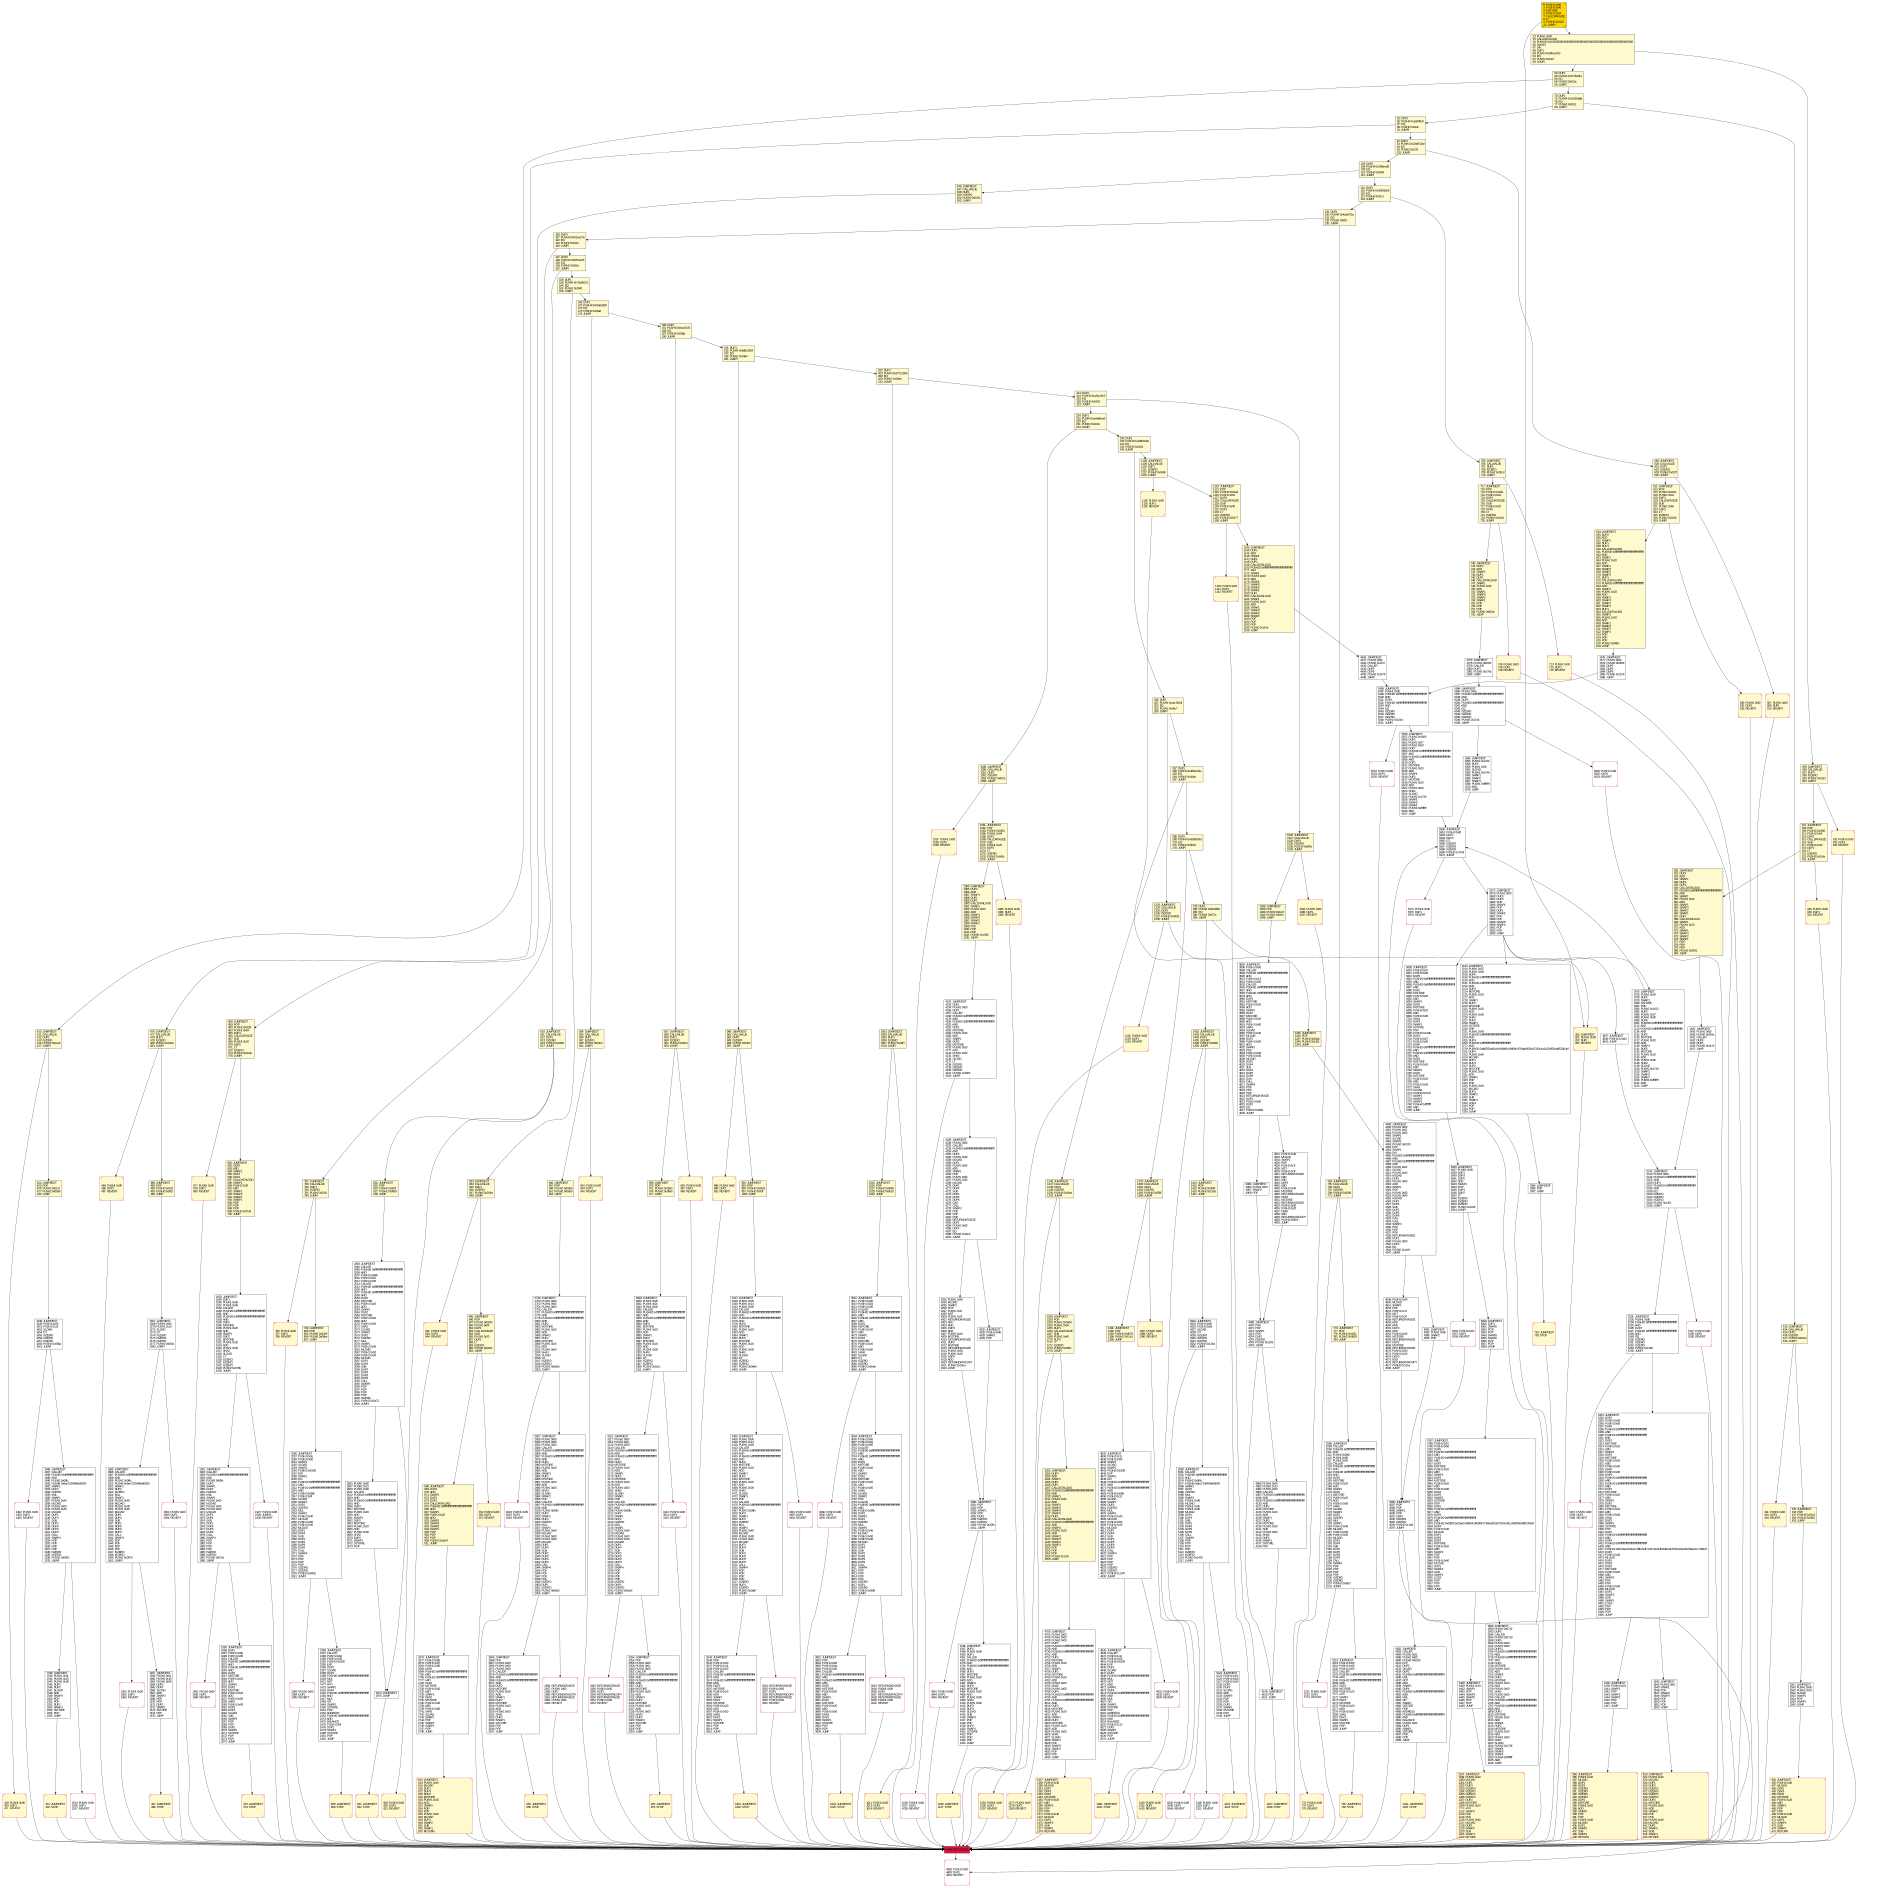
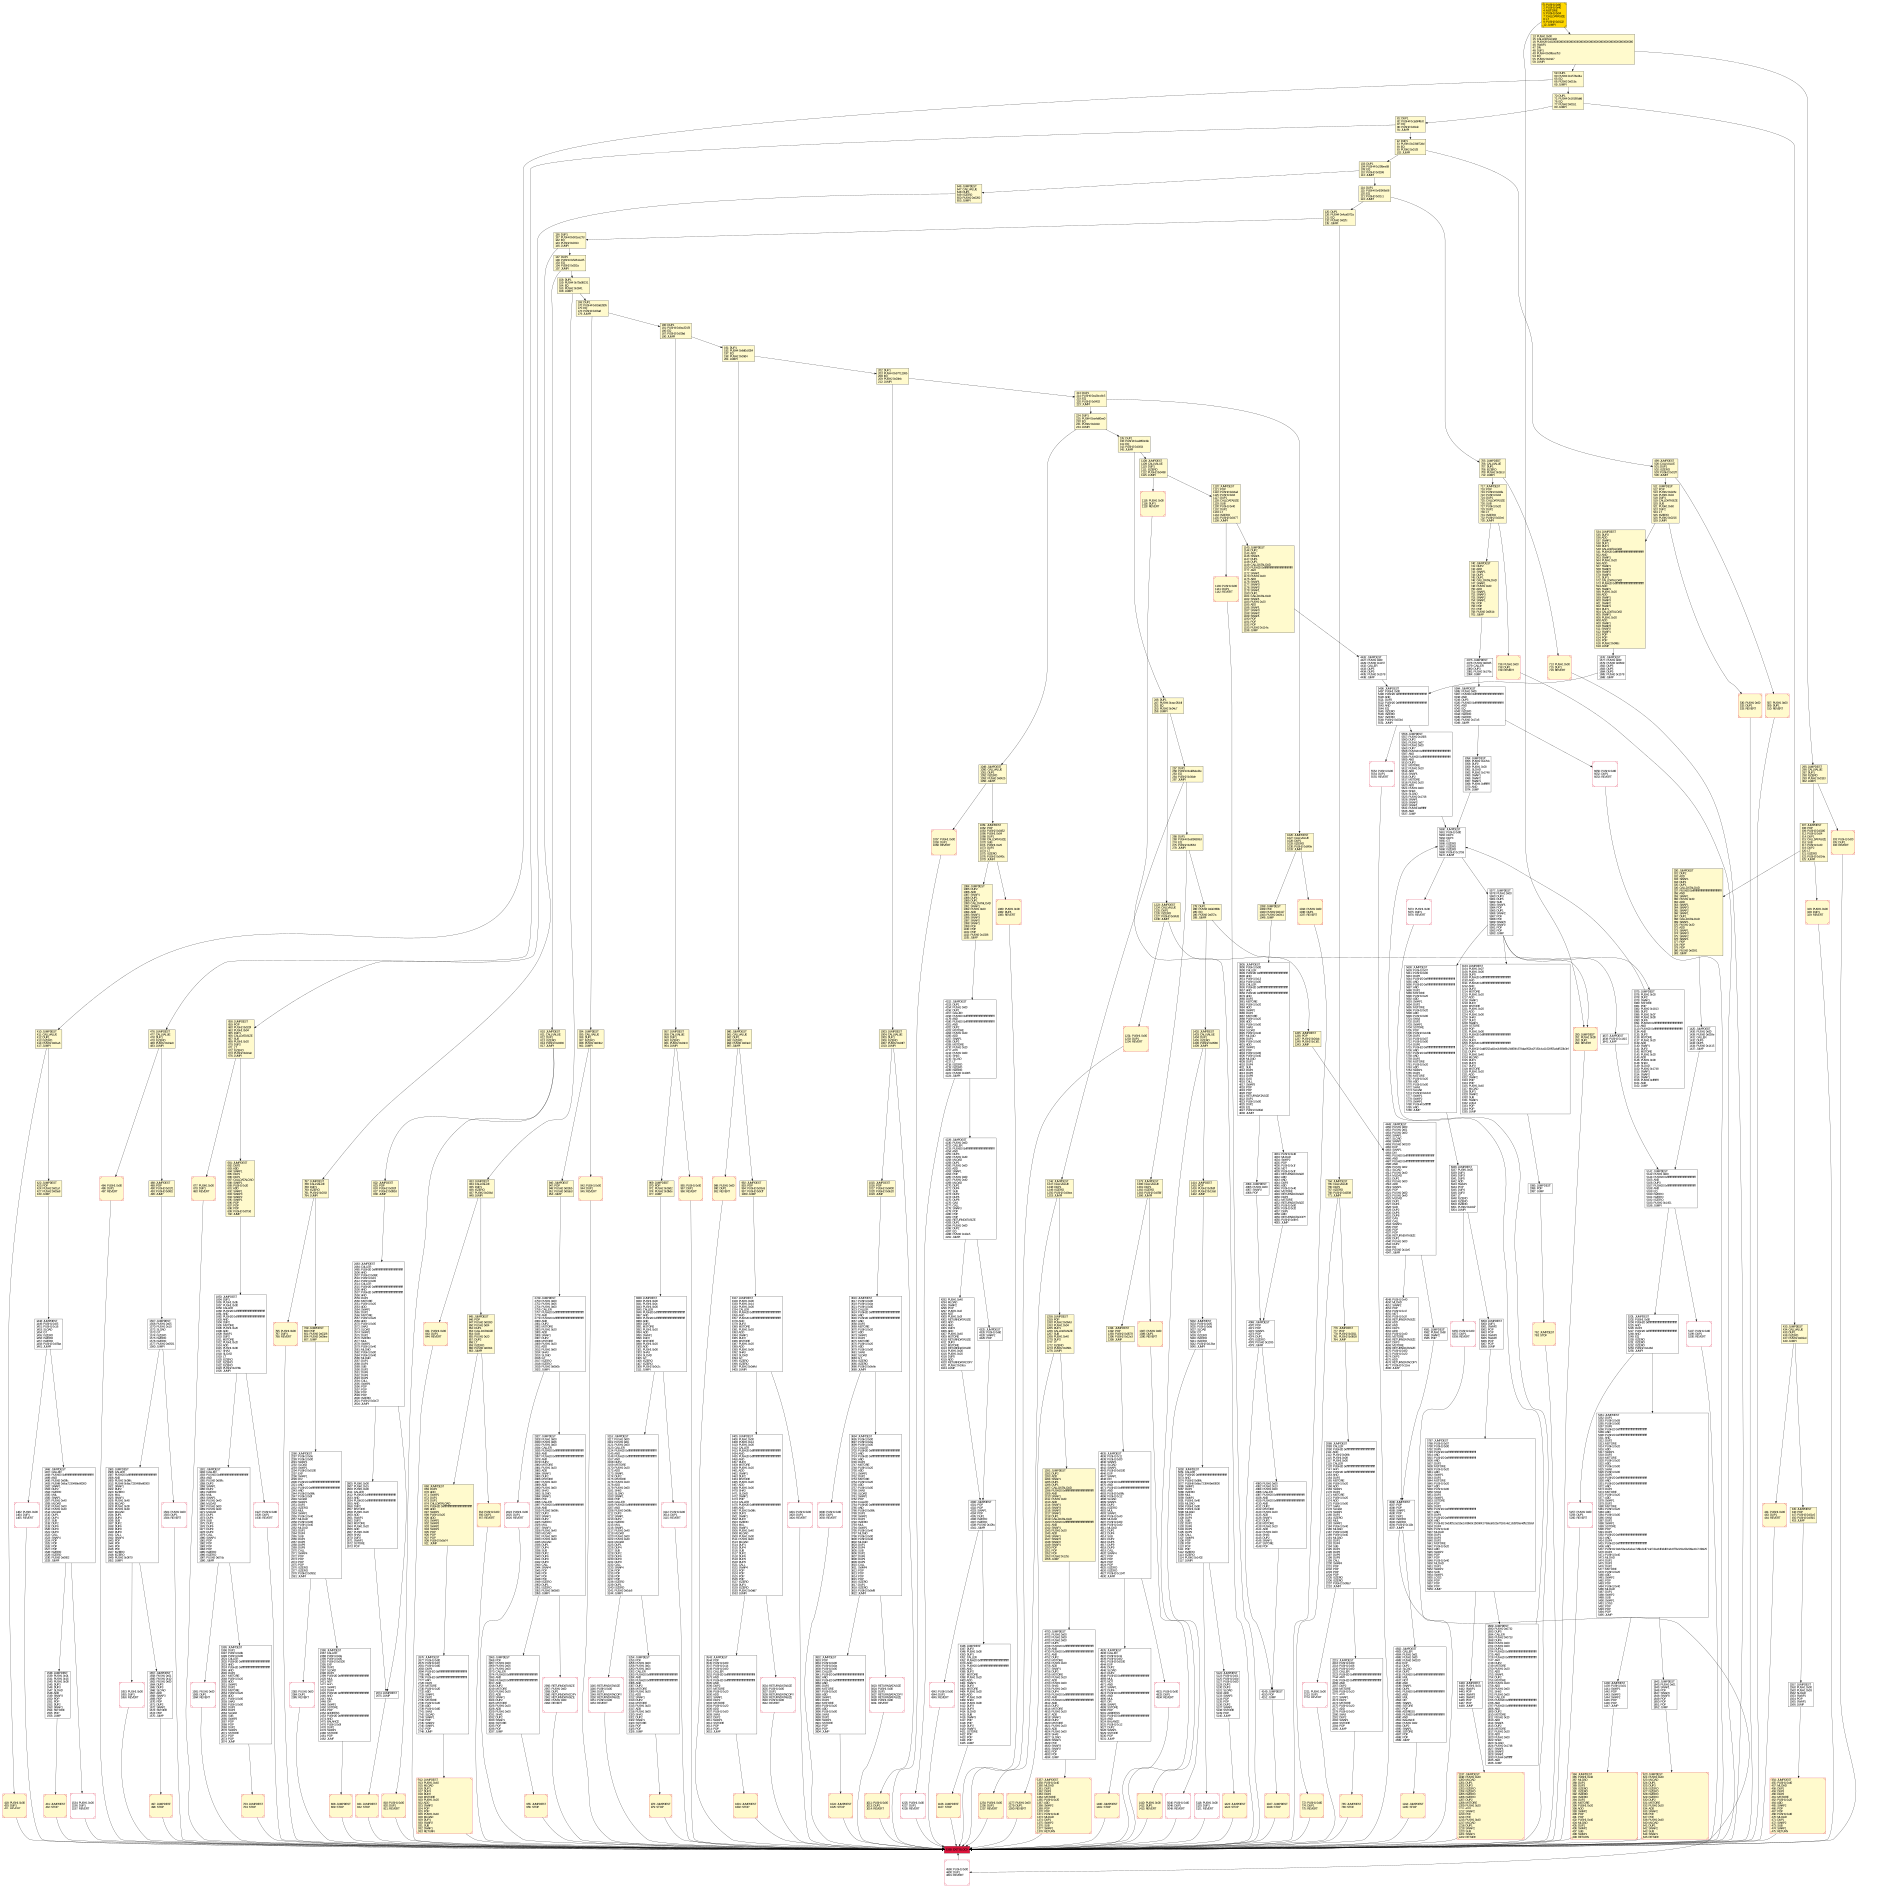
(266, 1515) -> (266, 1515)
(956, 1856) -> (958, 1858)
